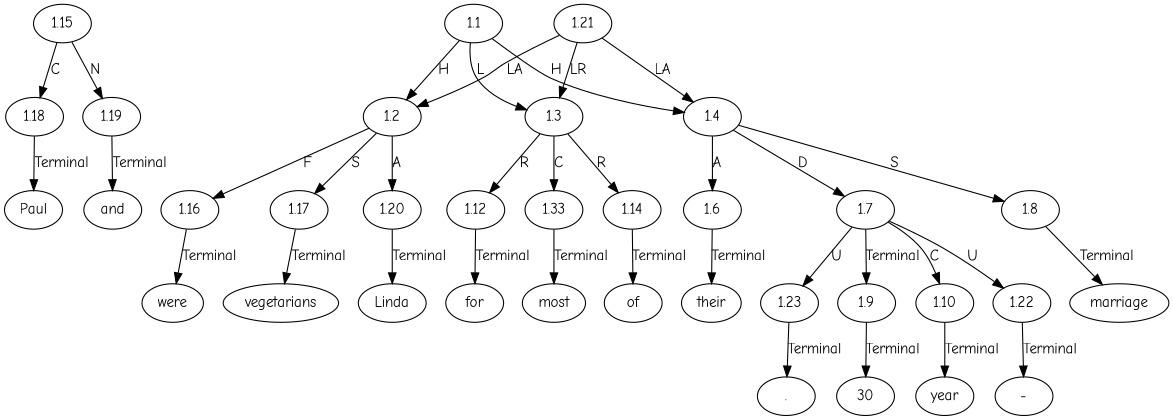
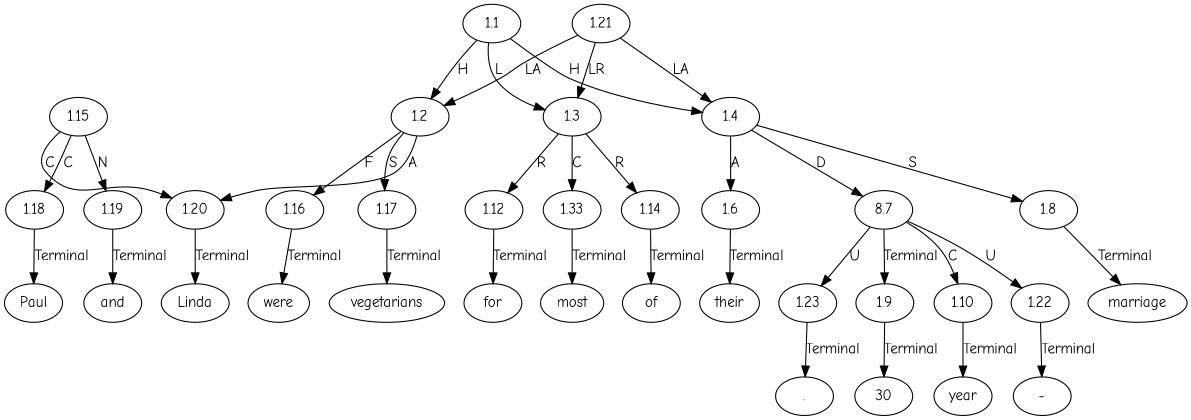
none -> (78, 190)
(866, 210) -> (884, 210)
